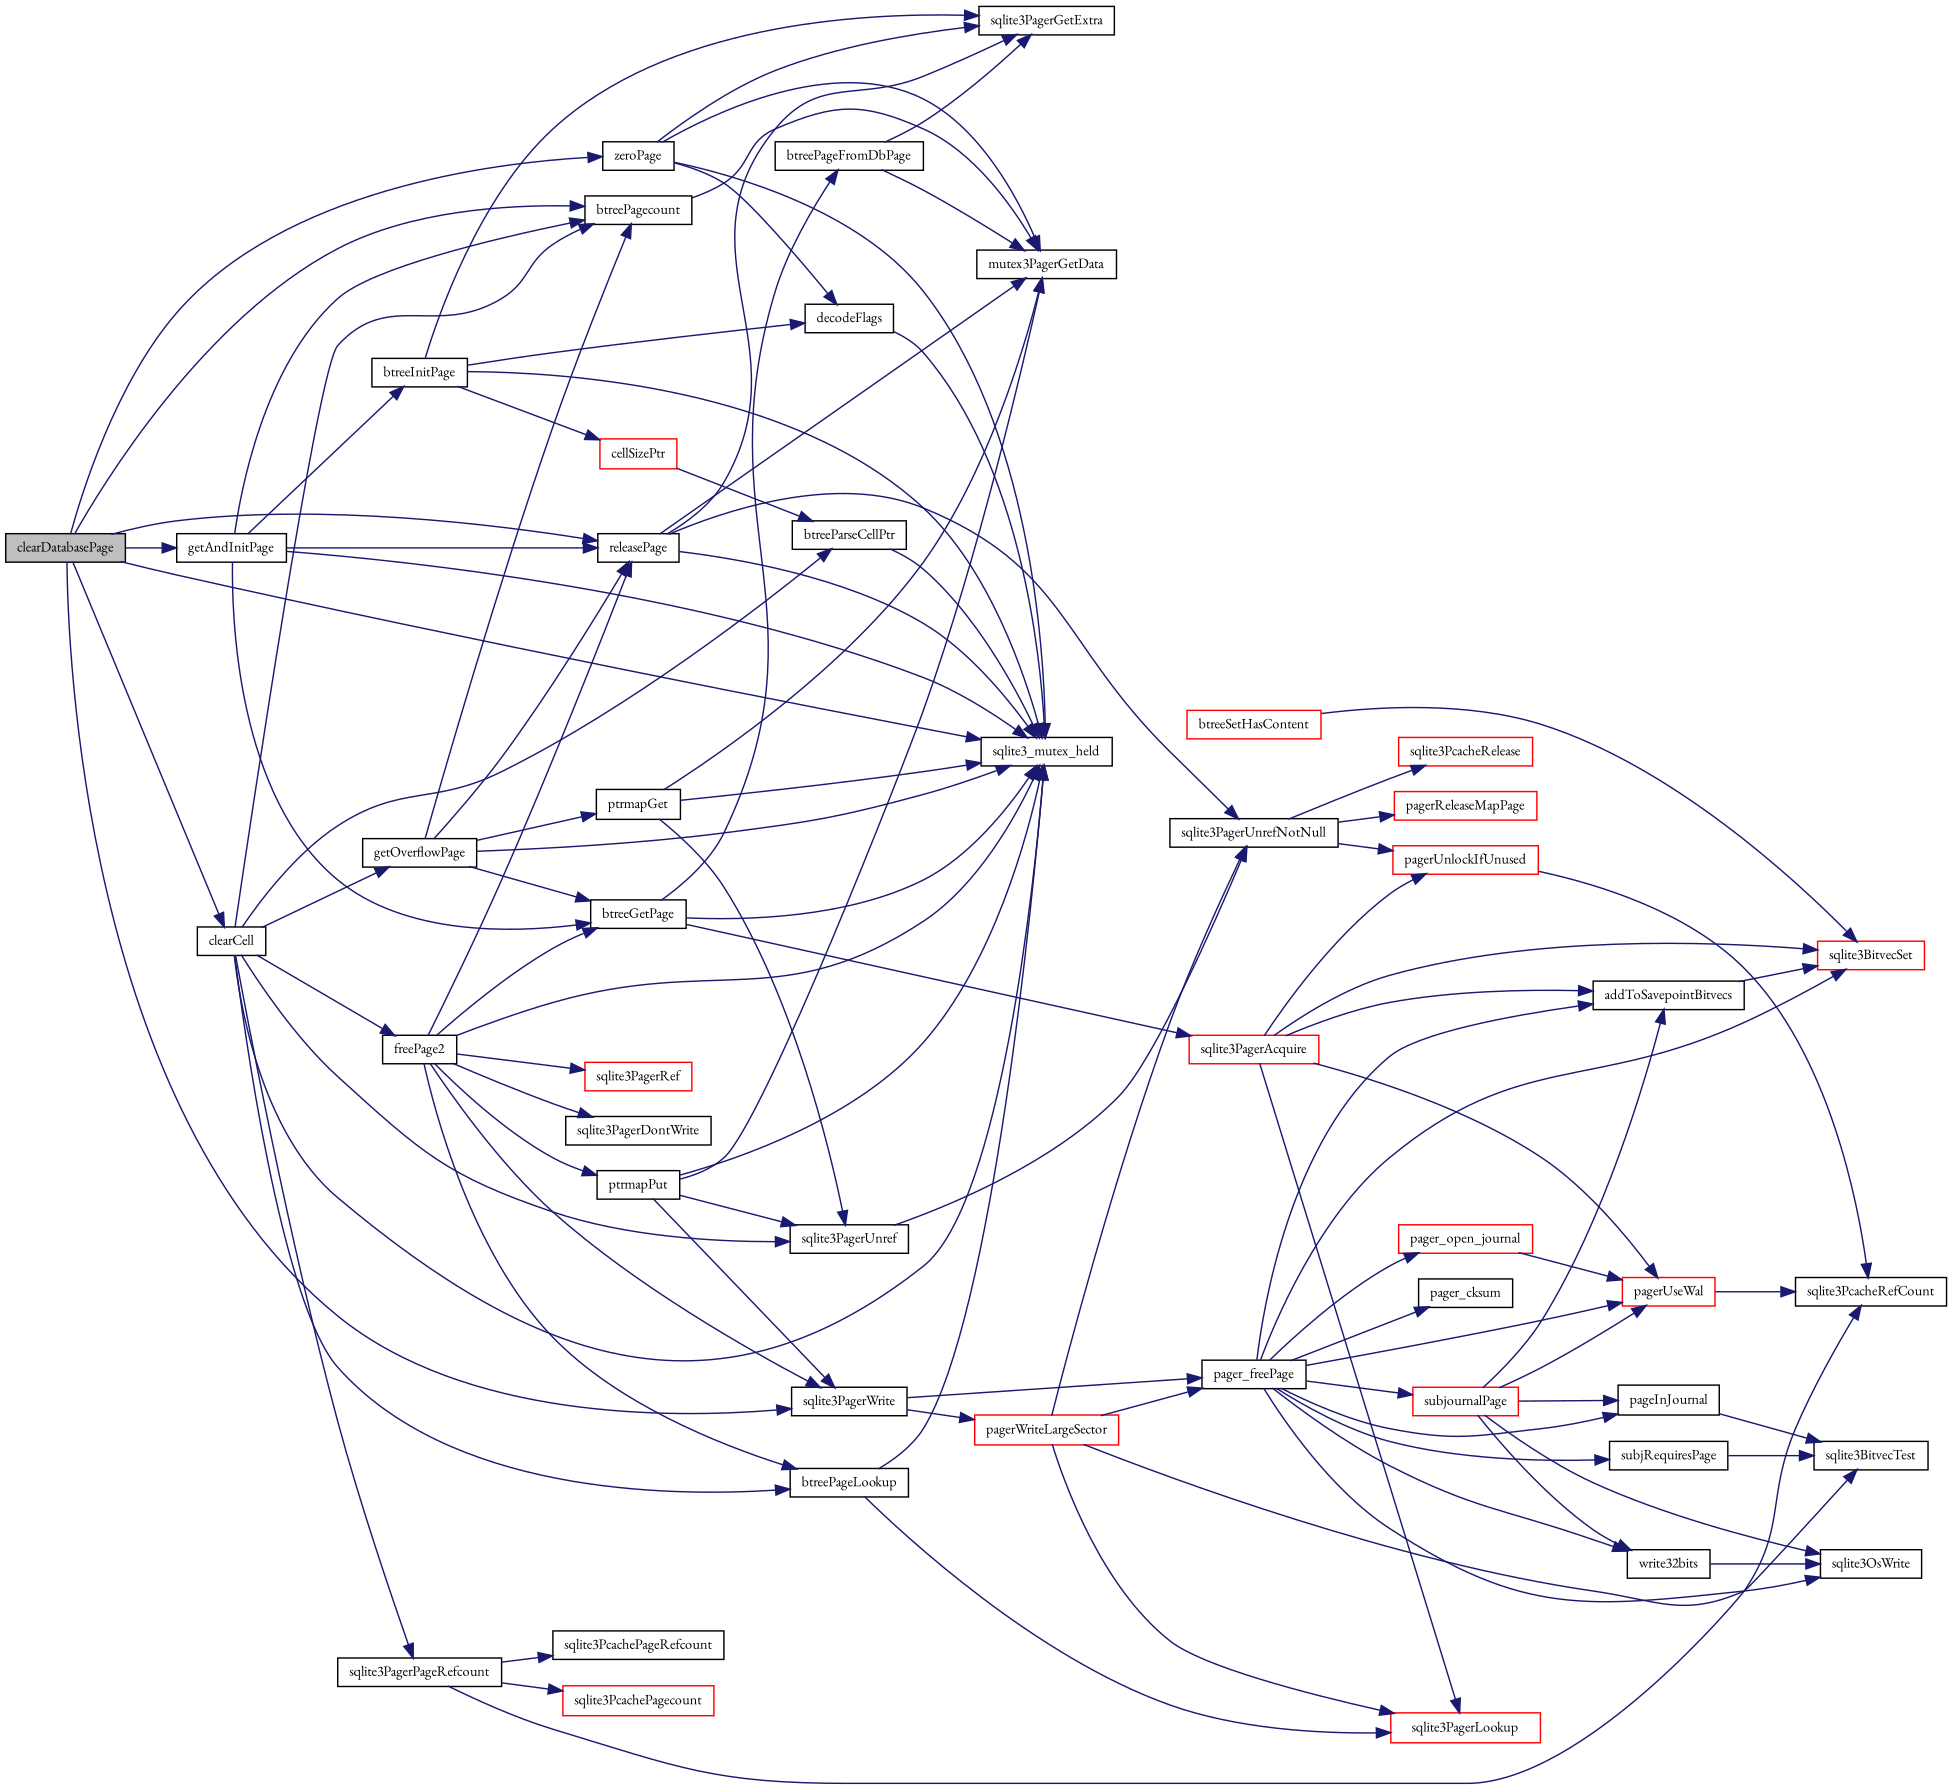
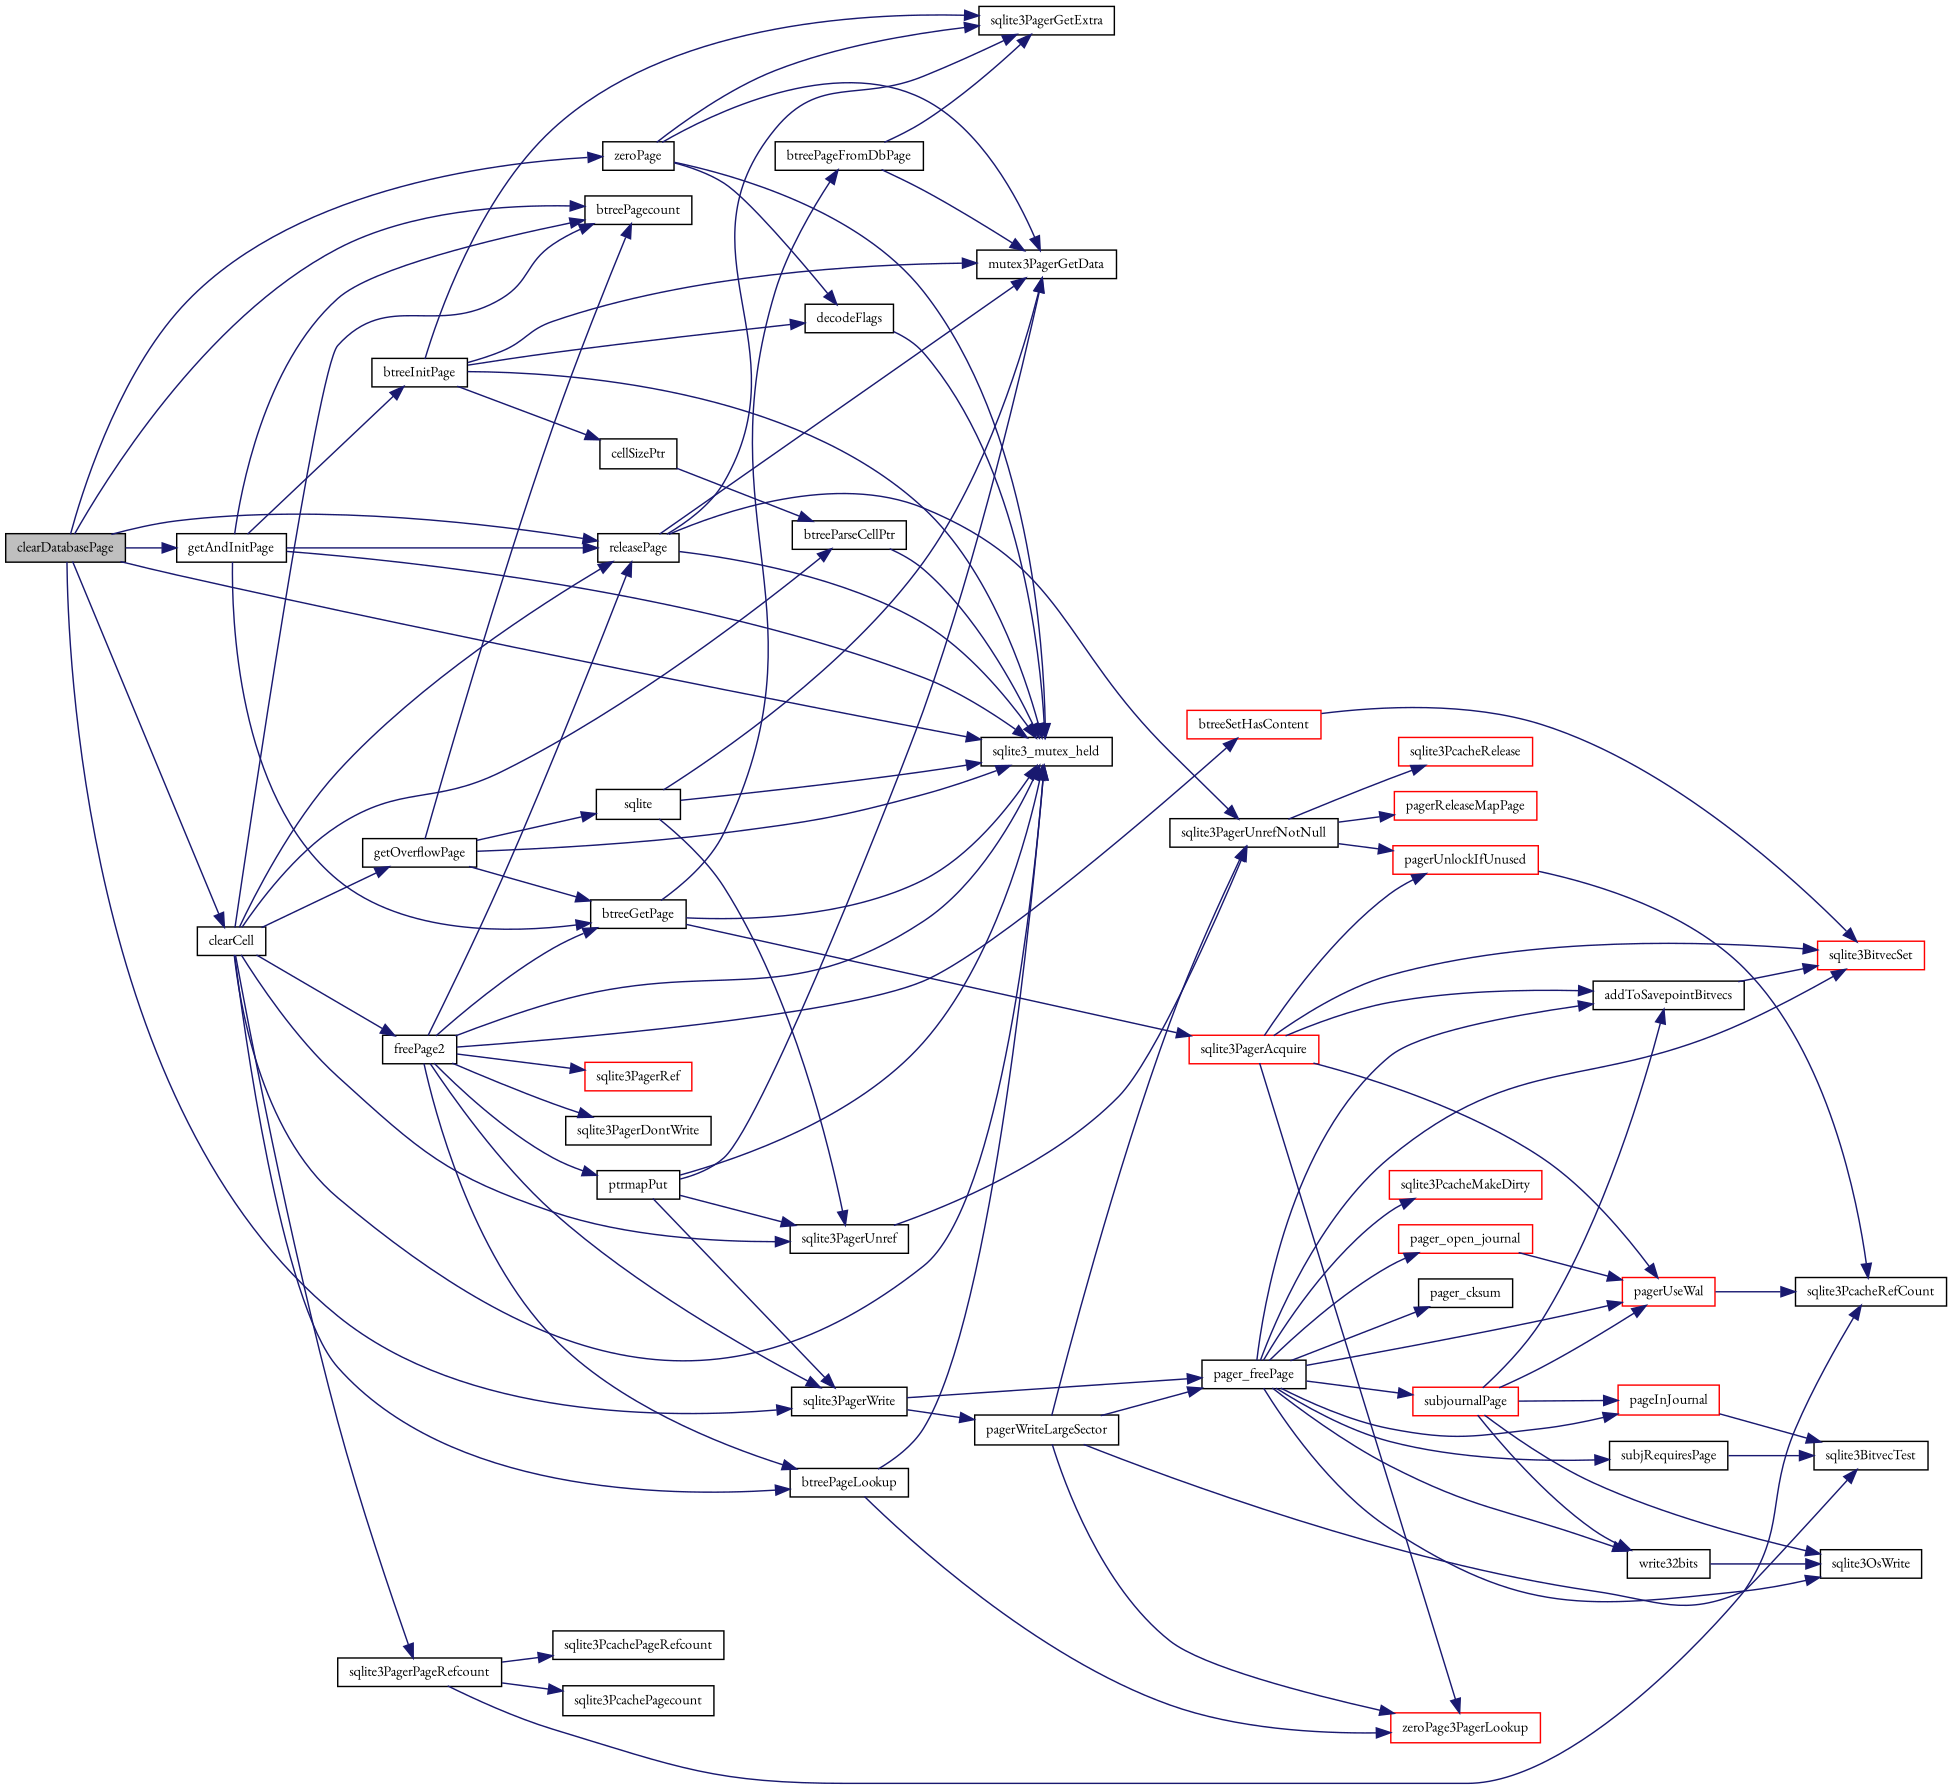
(871, 111) -> (708, 284)
(638, 454) -> (638, 454)
(534, 711) -> (391, 720)
(638, 804) -> (638, 804)
none -> (881, 994)
none -> (1466, 1185)
(1669, 1400) -> (1669, 1400)
(1047, 1430) -> (1047, 1430)
(638, 1701) -> (638, 1701)
(1466, 1728) -> (1466, 1728)
